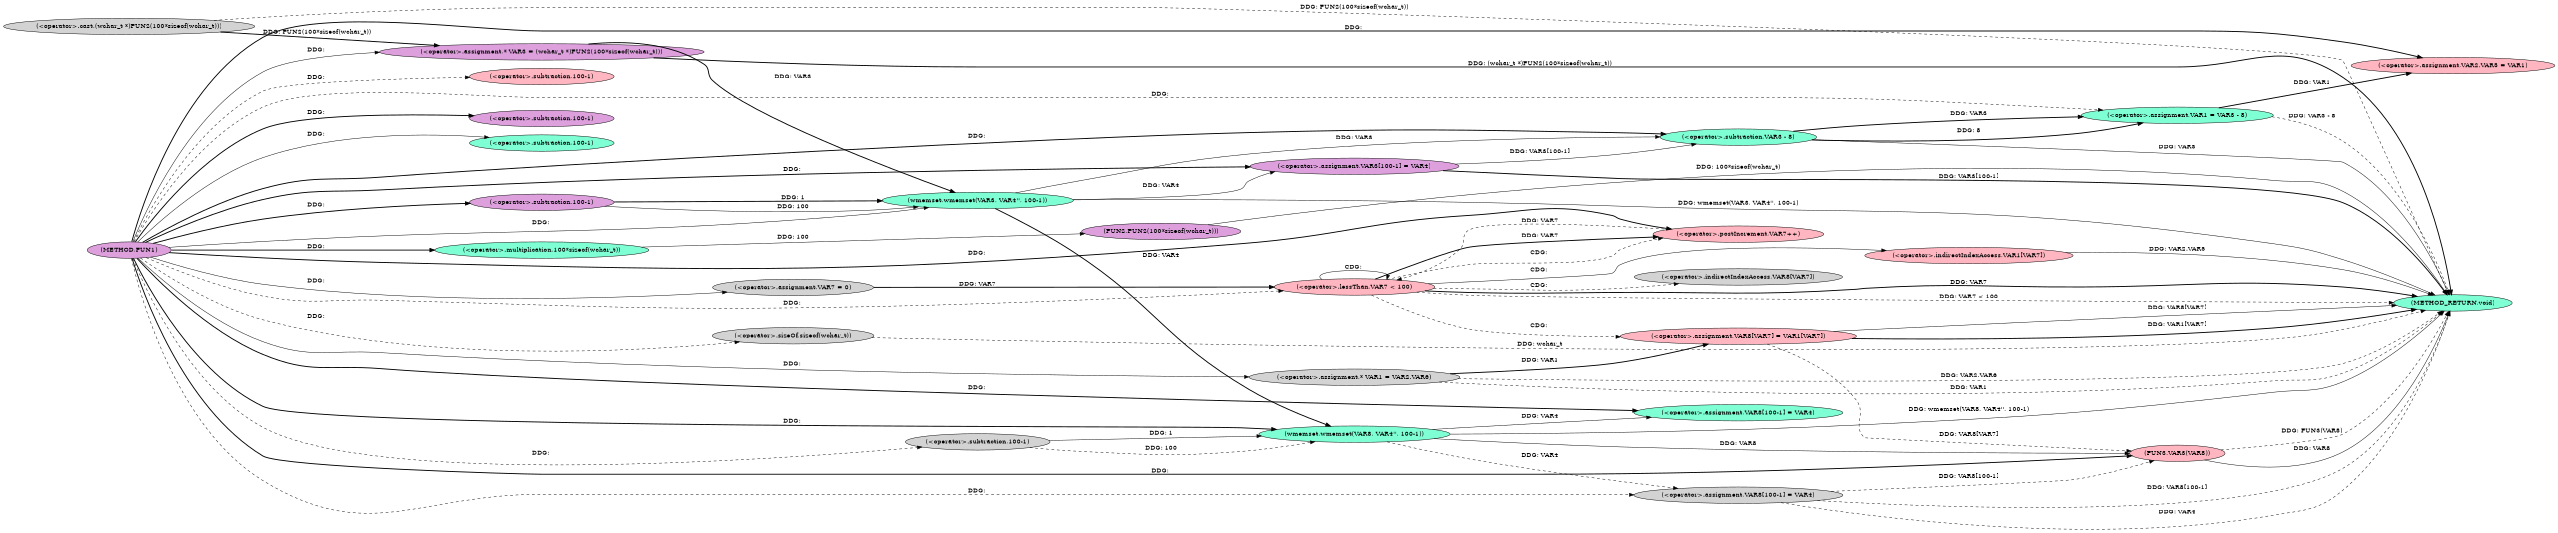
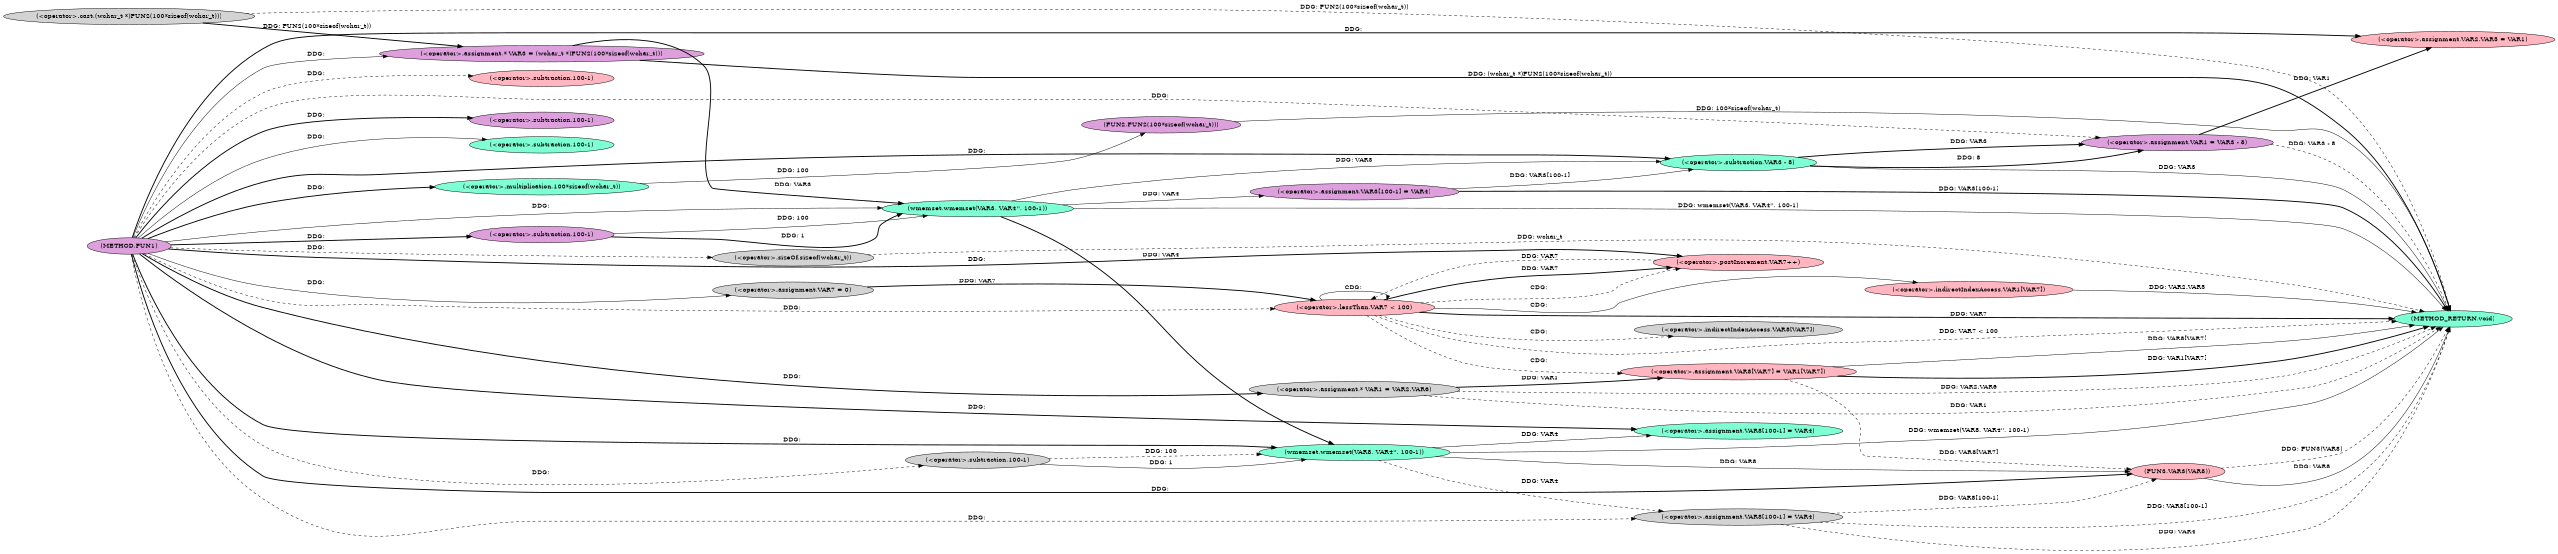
(2177, 115) -> (2177, 143)
(691, 177) -> none
(677, 366) -> (691, 378)
